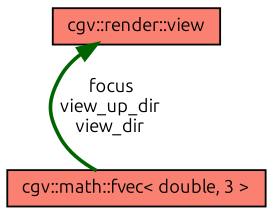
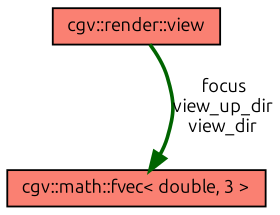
(52, 117) -> (172, 98)
